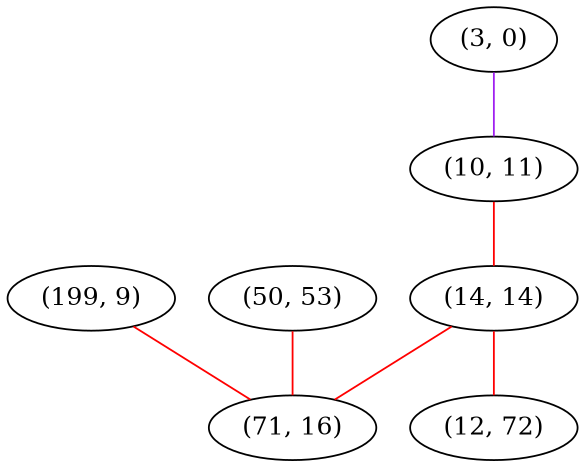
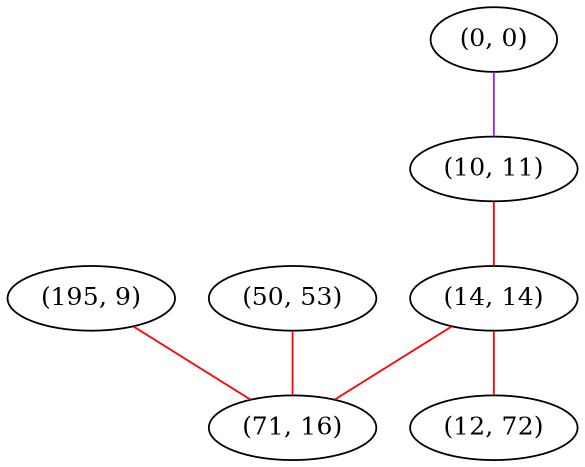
(494, 40) -> (494, 40)
(91, 298) -> (91, 298)
